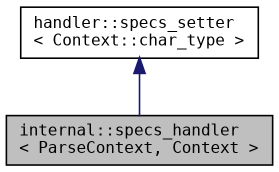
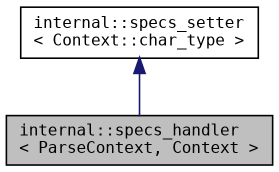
(140, 33) -> (140, 33)
